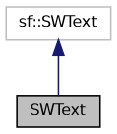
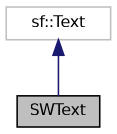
(58, 23) -> (58, 23)
